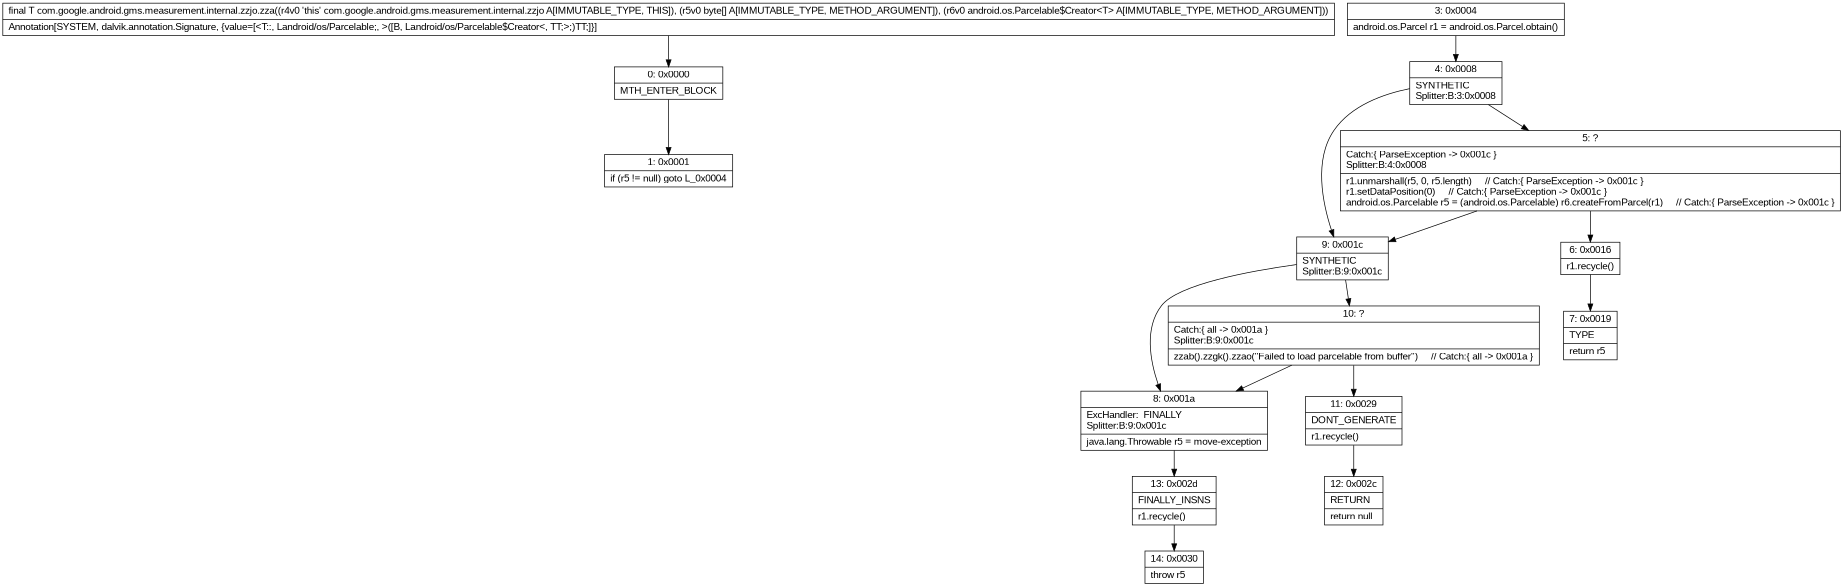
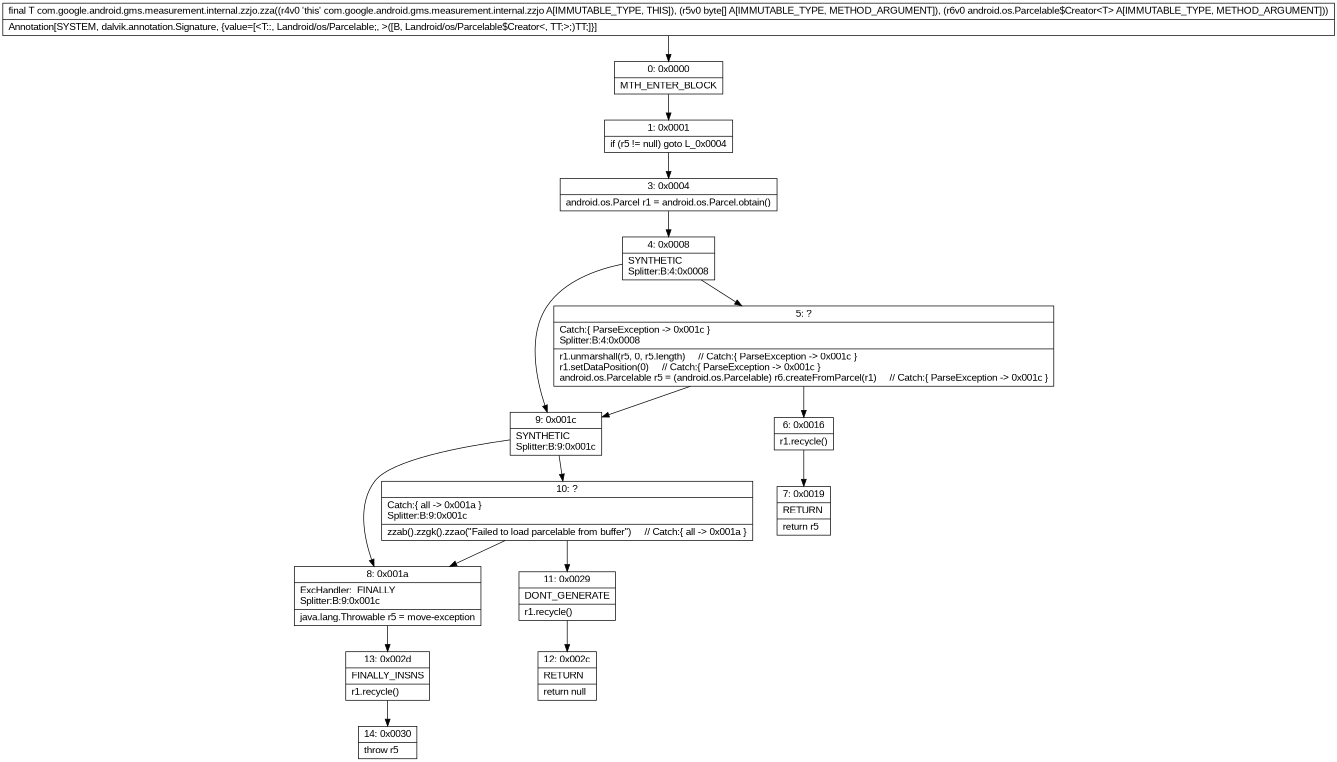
(1456, 96) -> (669, 271)
none -> (669, 162)
(1582, 335) -> (803, 511)
